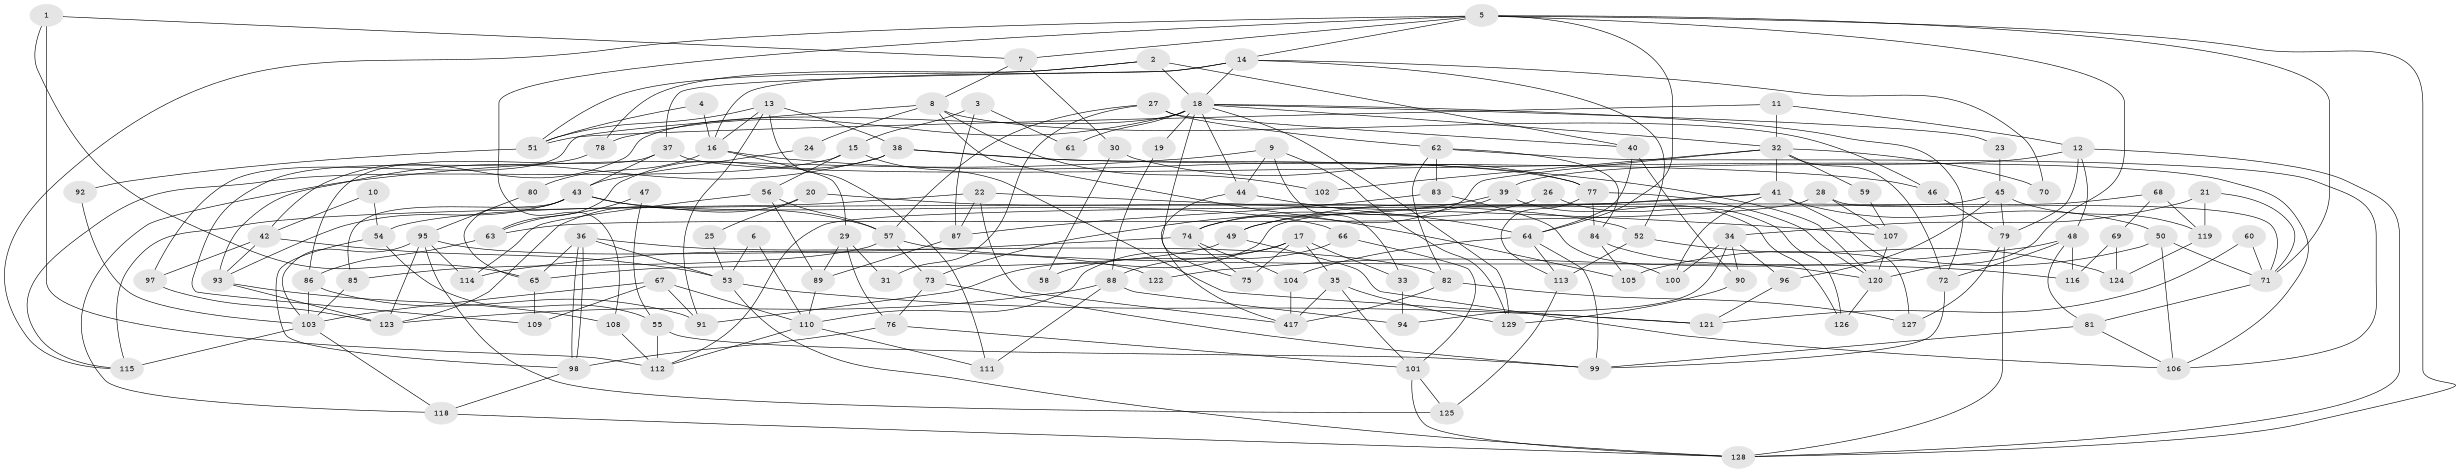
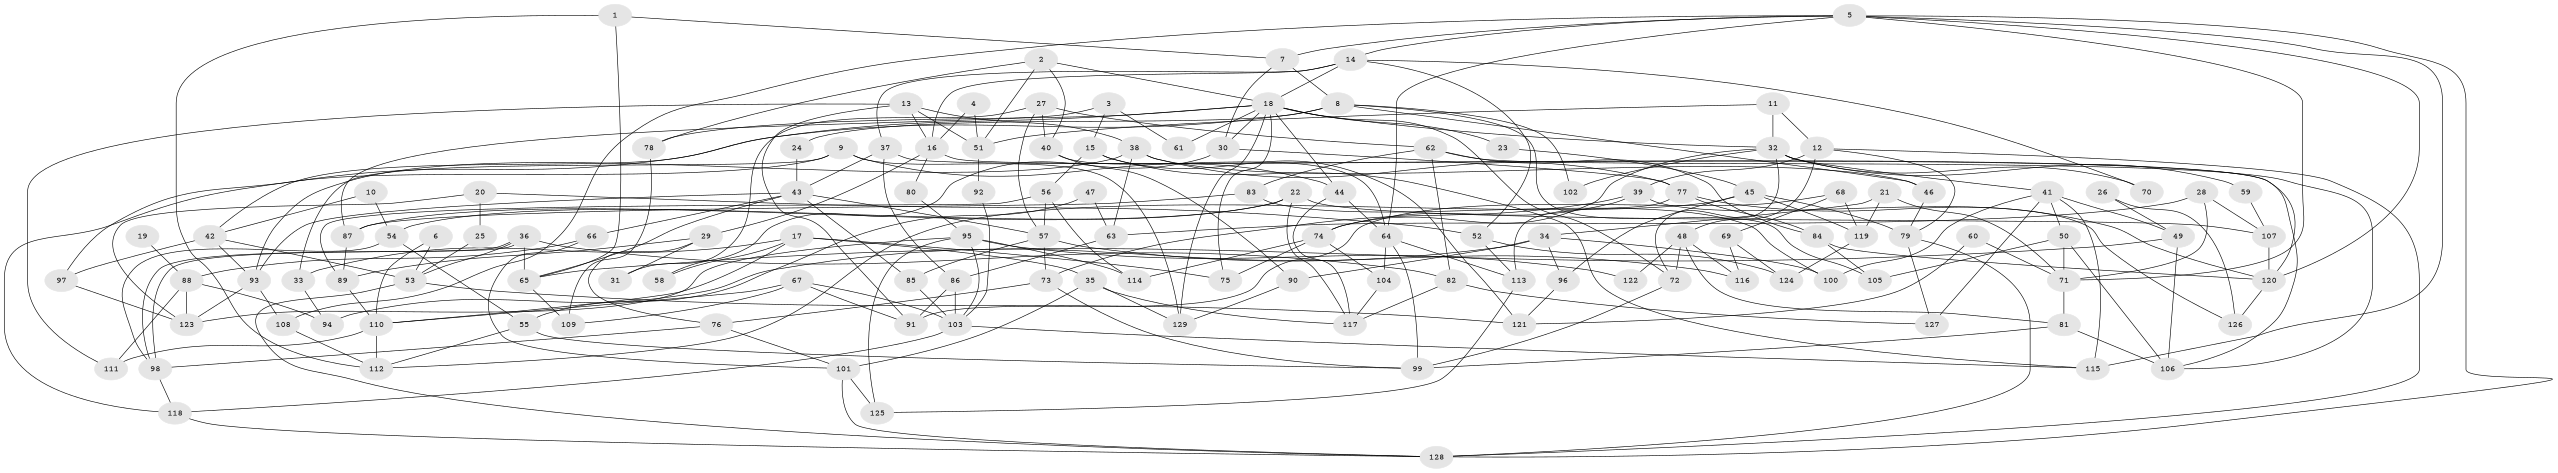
(1178, 126) -> (1246, 126)
(1291, 325) -> (1350, 325)
